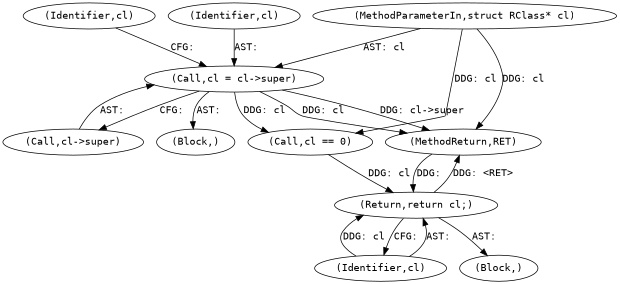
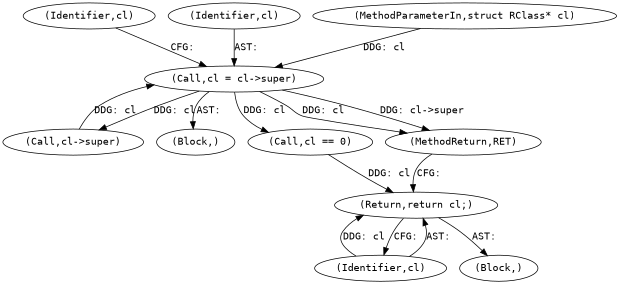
(384, 47) -> (384, 47)
(503, 76) -> none
(115, 111) -> (115, 111)
(175, 111) -> (175, 111)
(446, 114) -> none
(432, 174) -> (432, 174)
(448, 179) -> none
